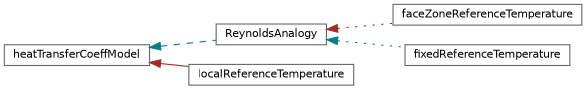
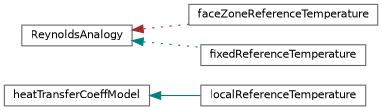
(188, 43) -> none
(175, 65) -> (181, 96)
